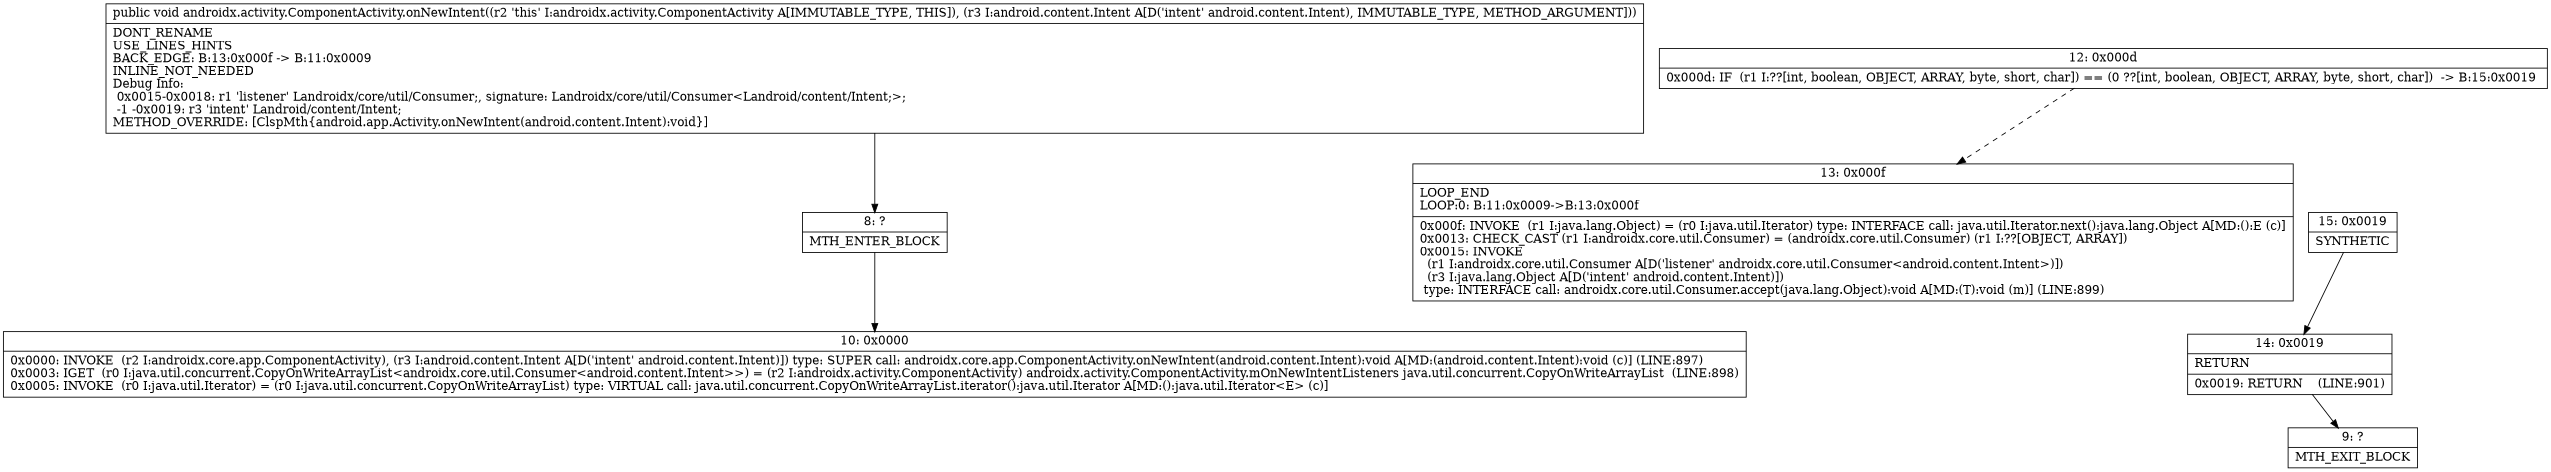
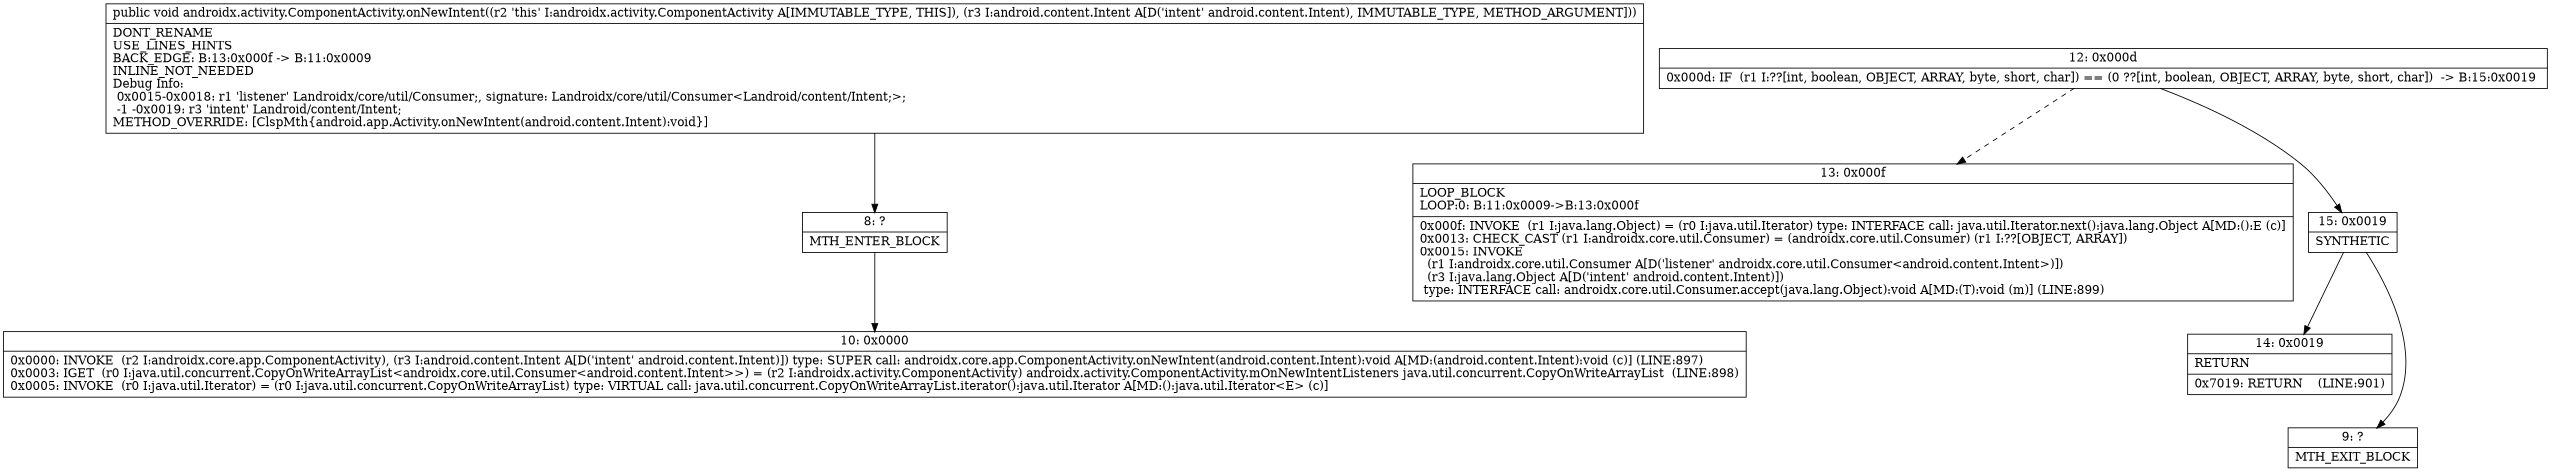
none -> (2257, 134)
(1455, 193) -> (1462, 193)
(2290, 384) -> (2290, 384)
(2323, 408) -> (2403, 336)
